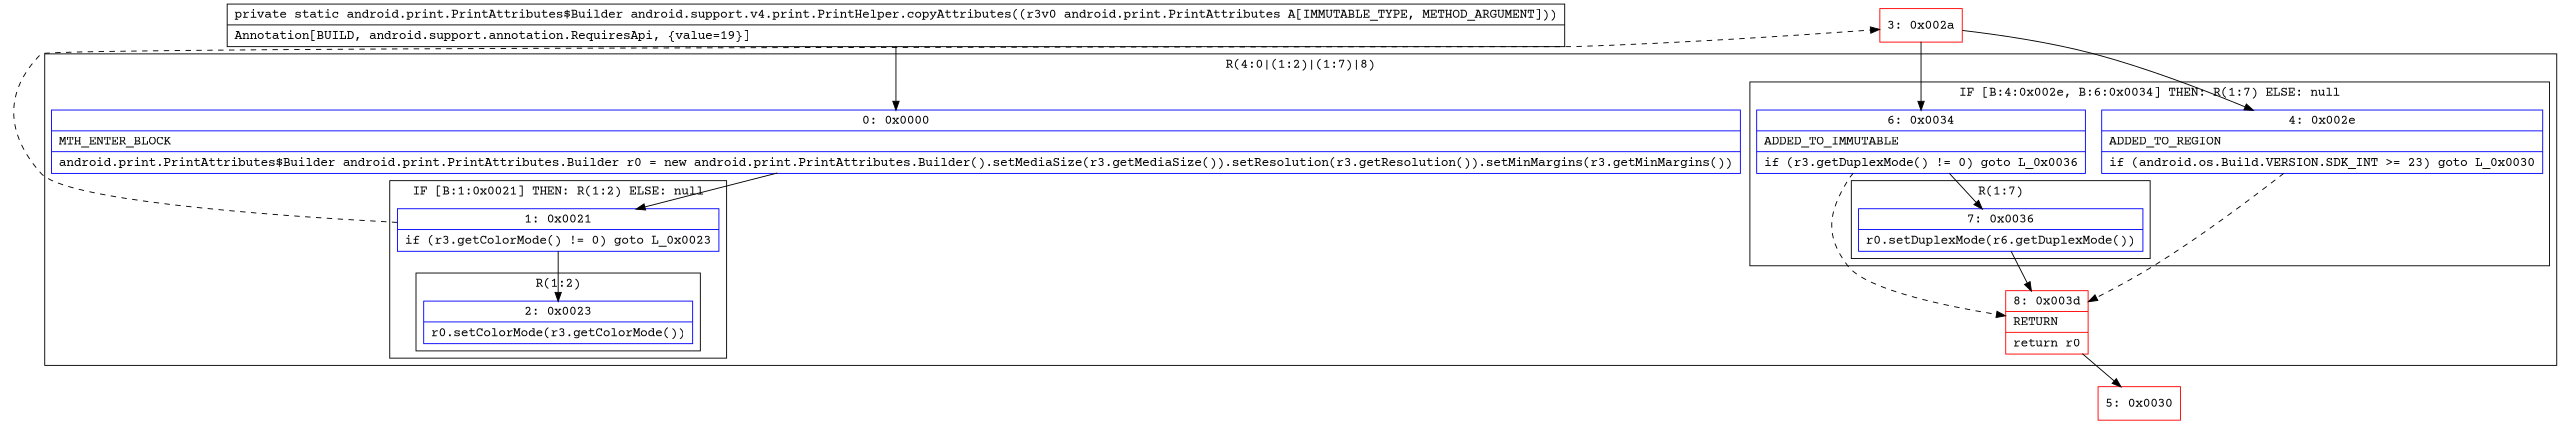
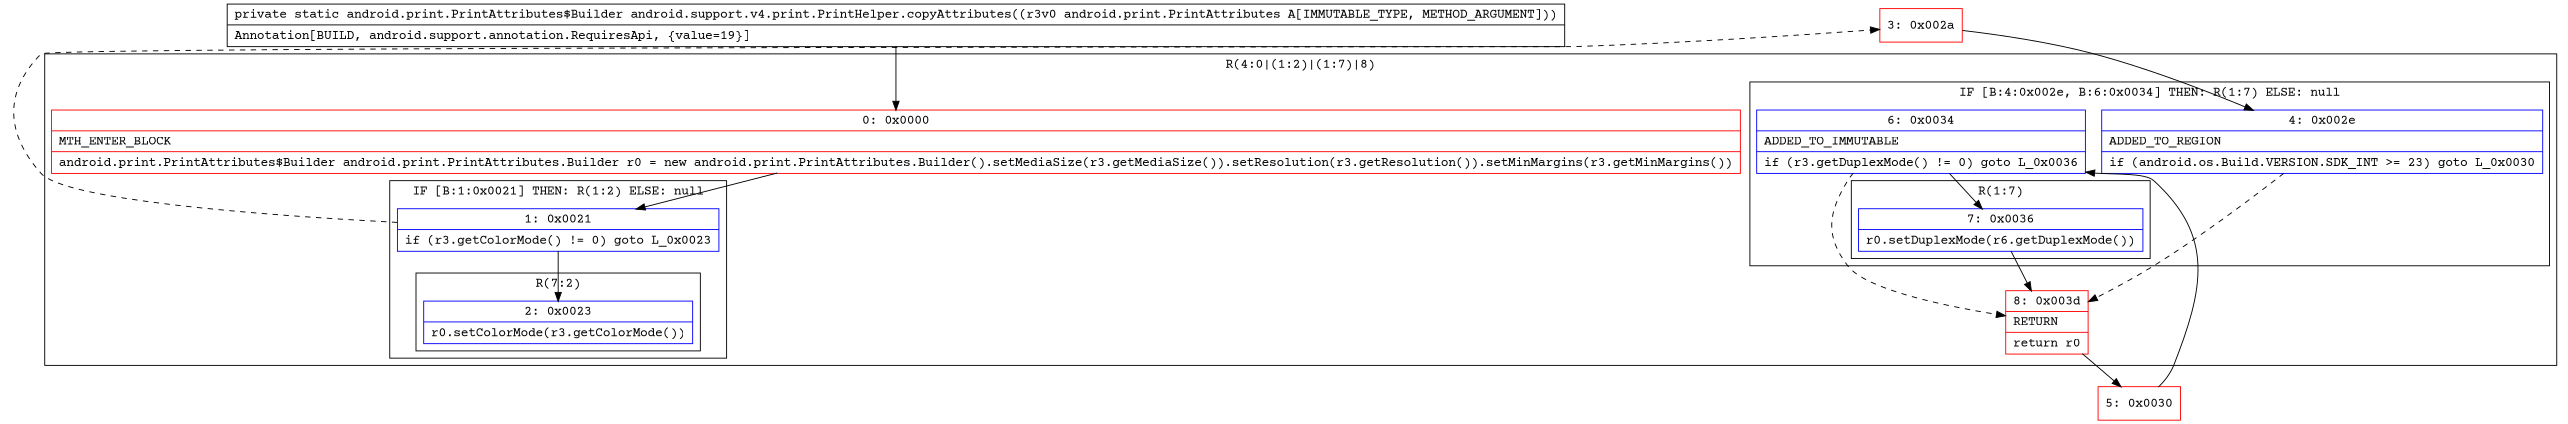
(1921, 71) -> (2196, 251)
(896, 142) -> (896, 142)
(558, 283) -> (558, 283)
